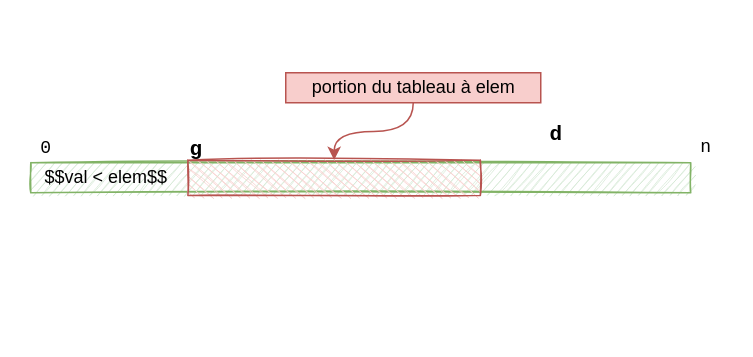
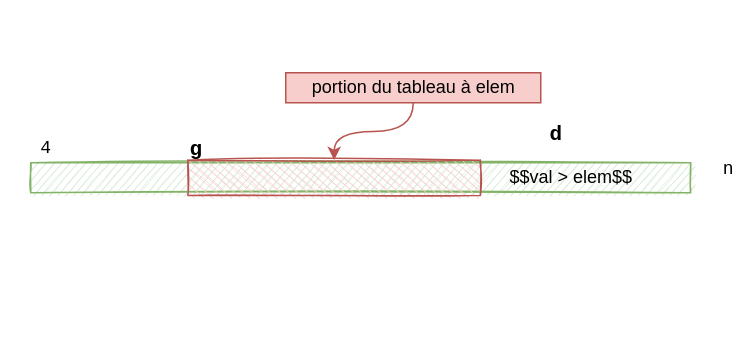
(47, 148) -> (47, 148)
(706, 148) -> (728, 170)
(106, 178) -> none
none -> (571, 178)
